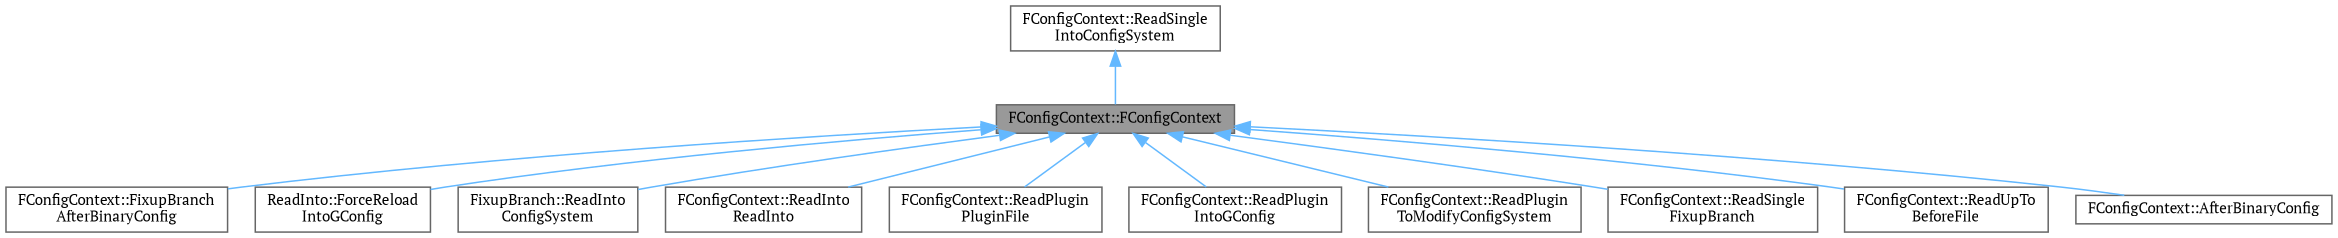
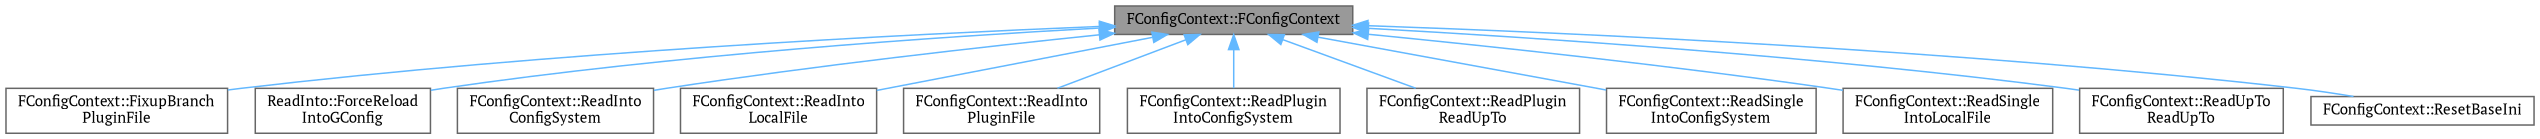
(1115, 85) -> (1462, 64)
(117, 210) -> (117, 111)
(548, 210) -> (555, 111)
(764, 210) -> (779, 111)
(996, 210) -> (1002, 111)
(1235, 210) -> (1234, 111)
(1475, 210) -> (1473, 111)
(1713, 210) -> (1948, 111)
(1946, 210) -> (2181, 111)
(2204, 210) -> (2423, 111)
